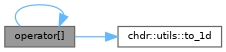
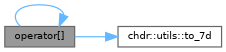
(170, 37) -> (170, 37)
